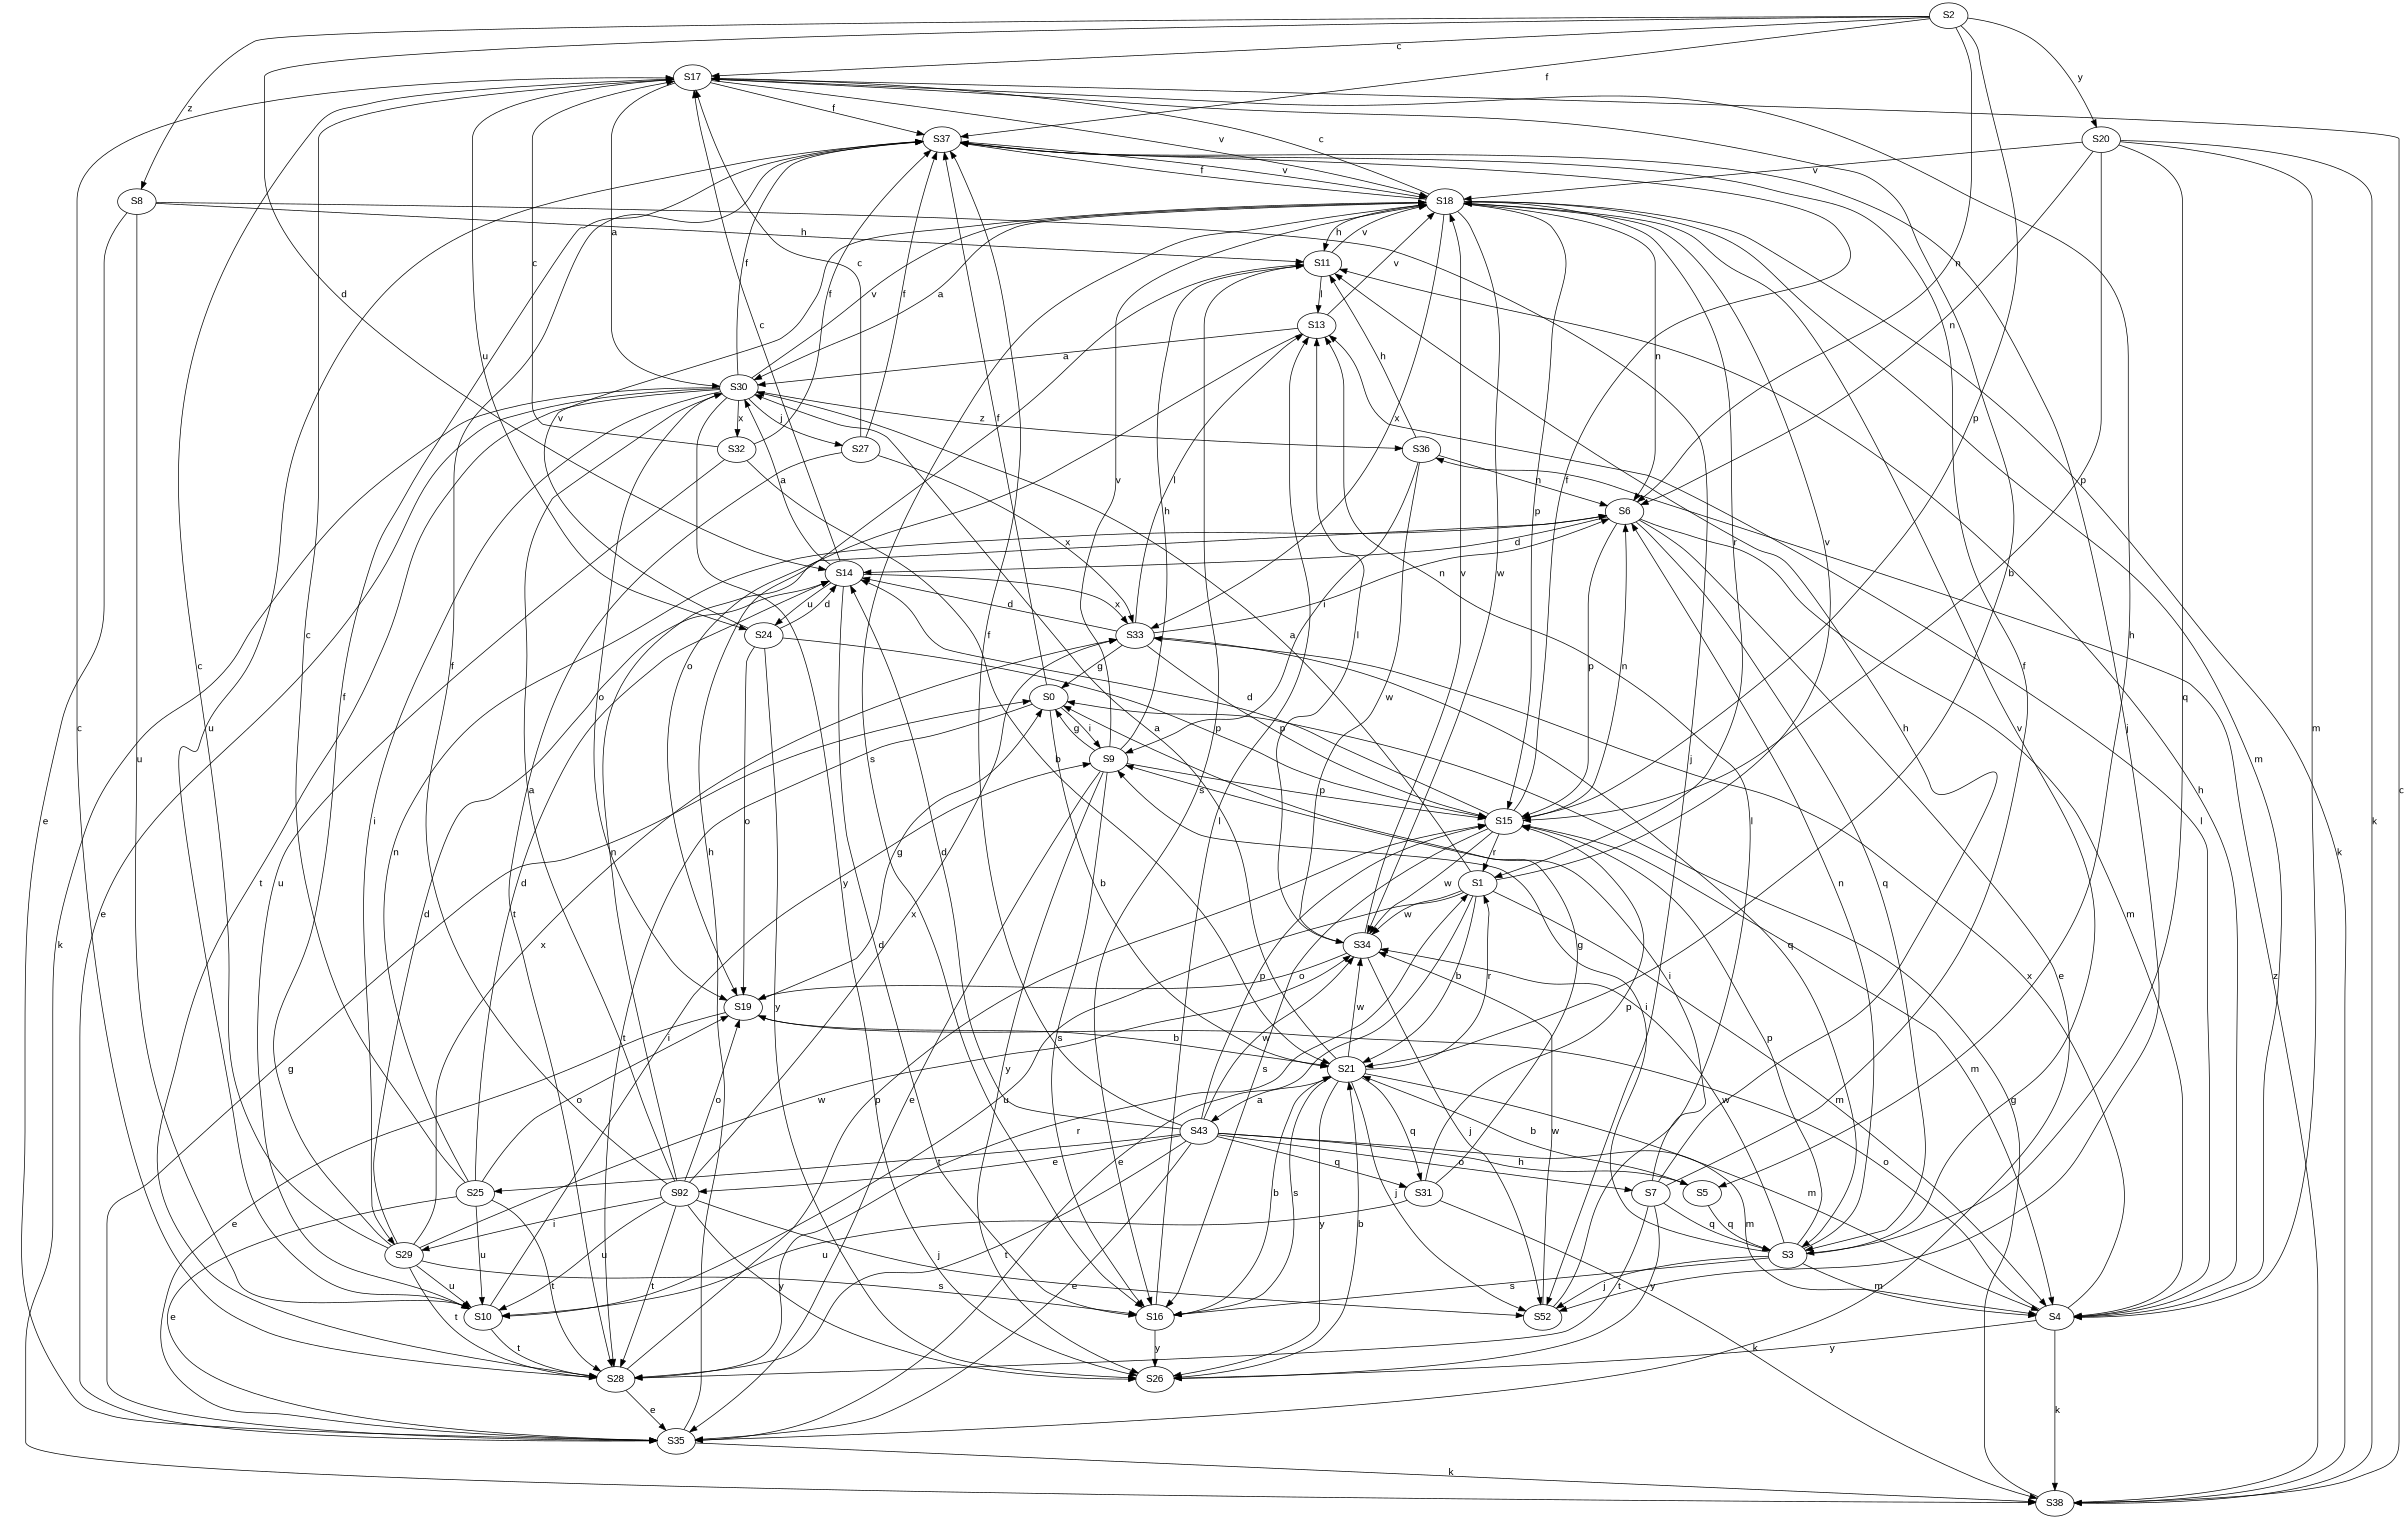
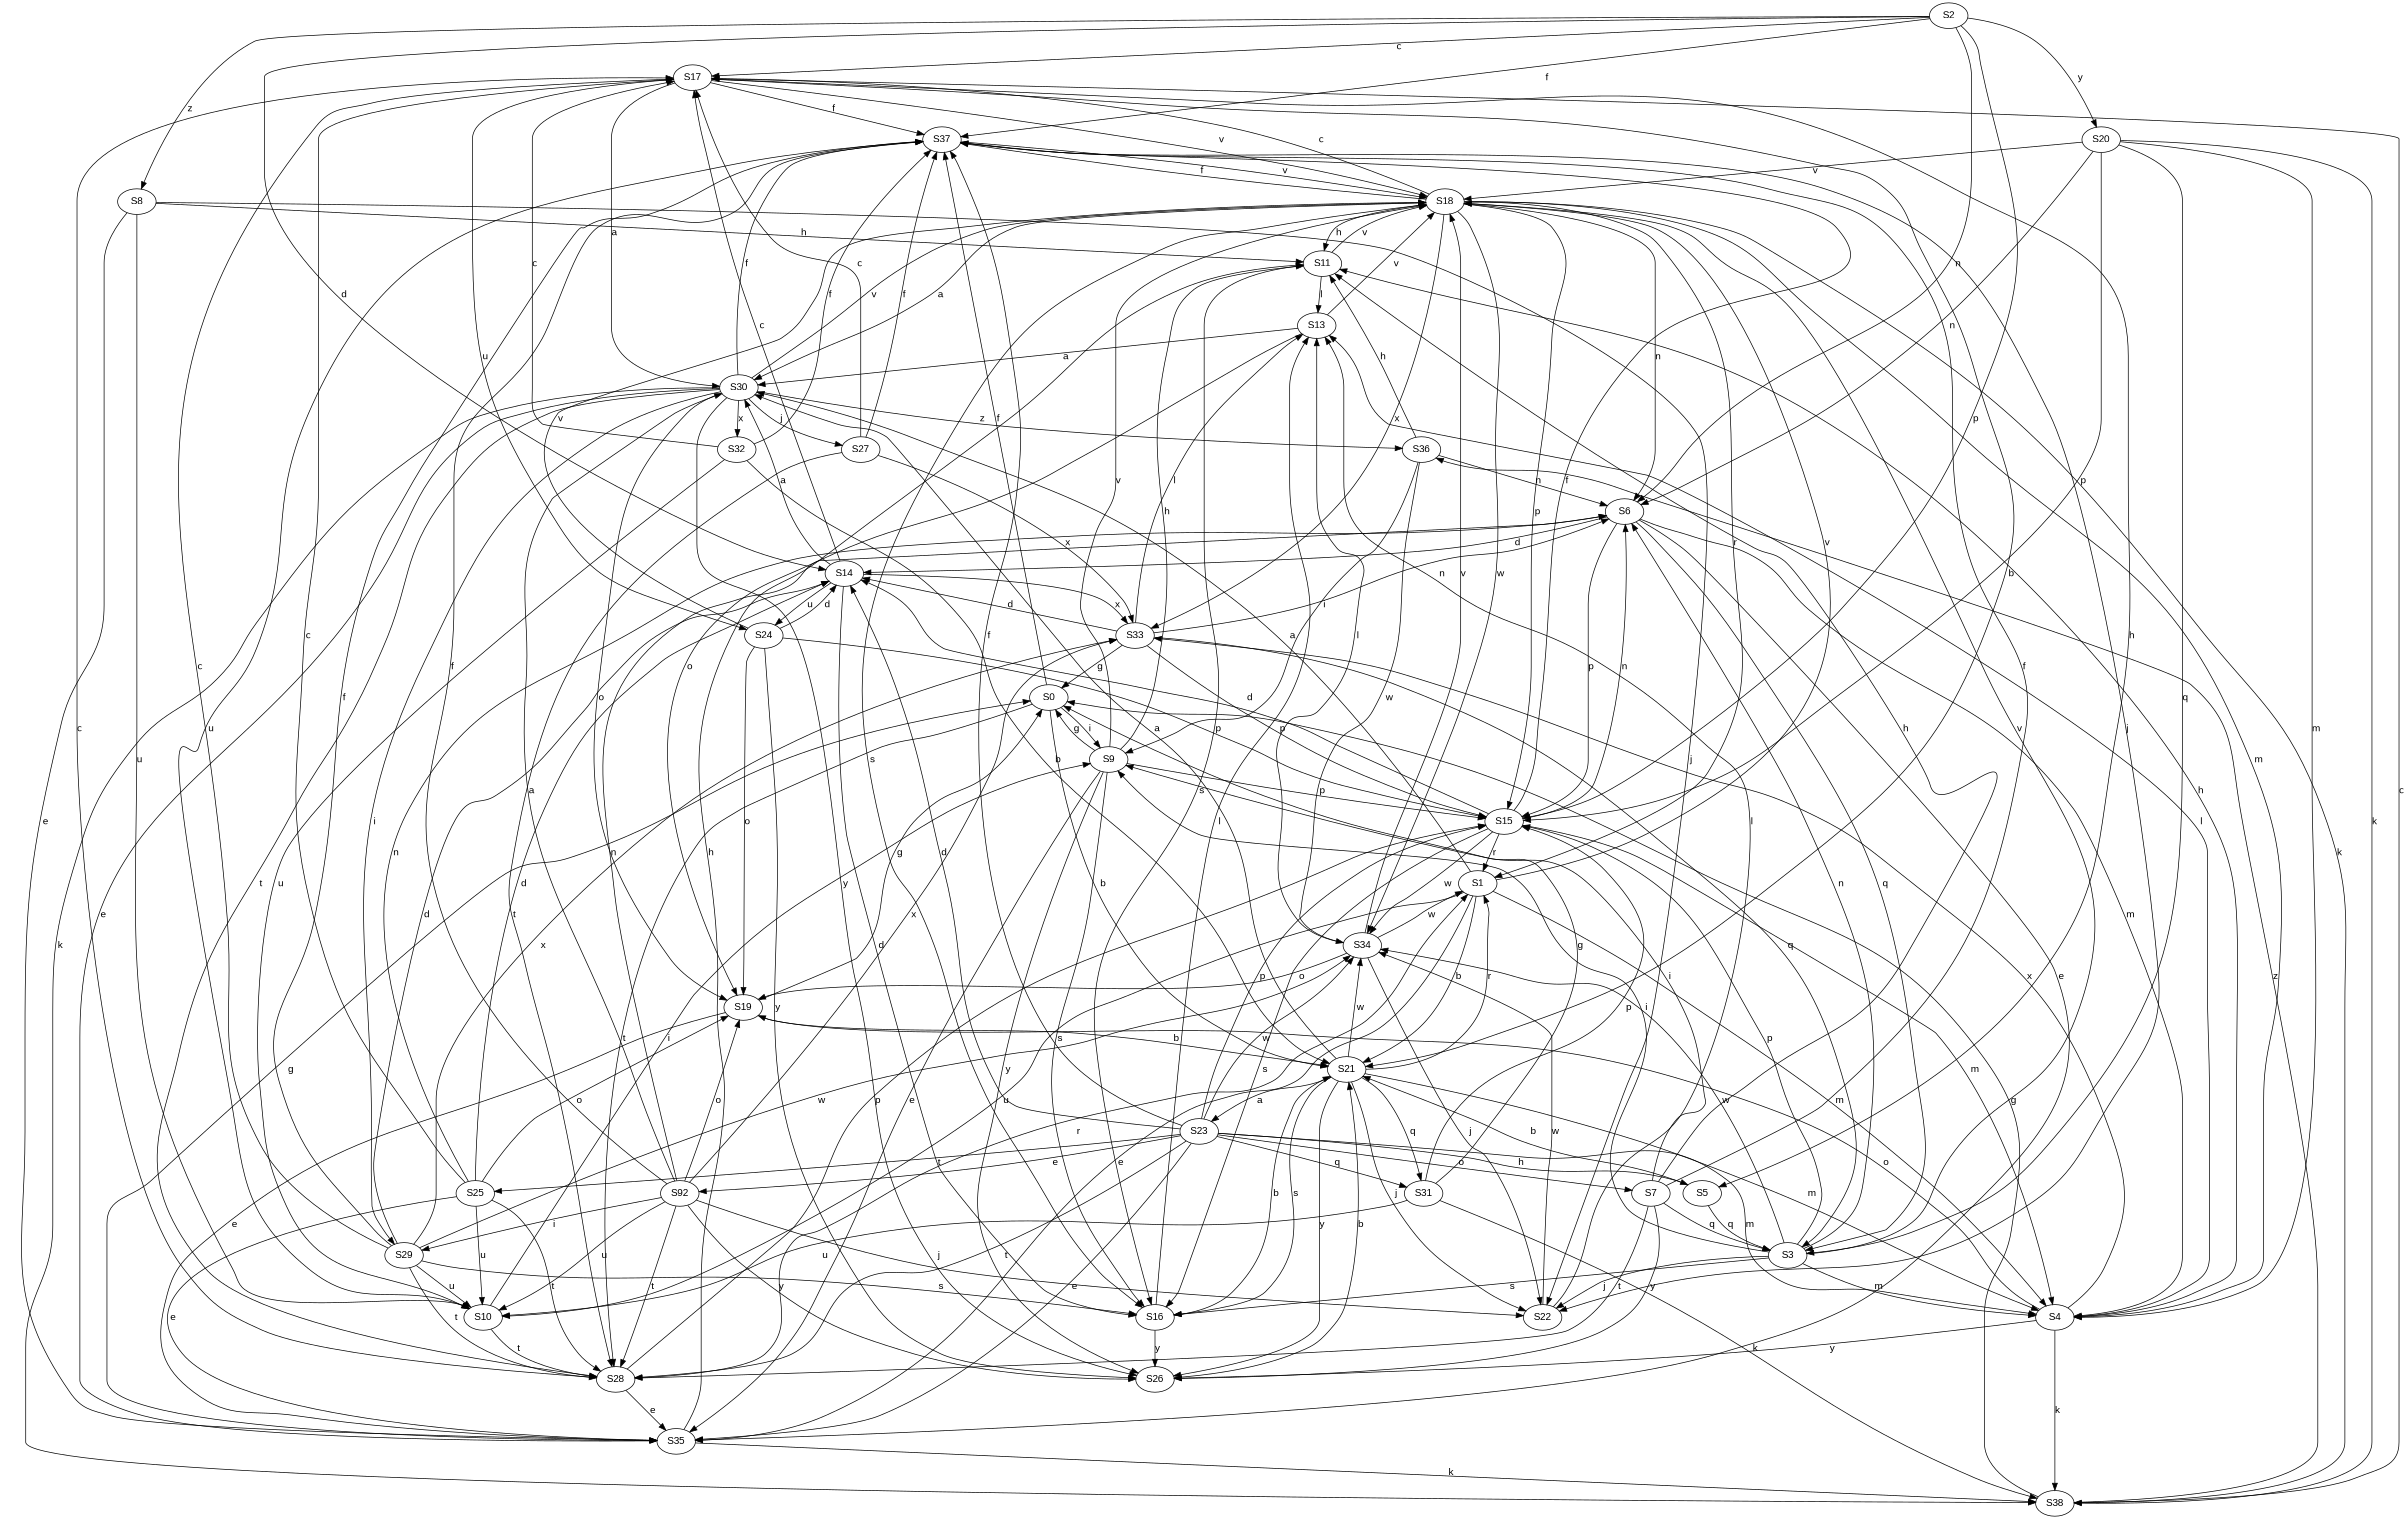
(1402, 911) -> (1417, 916)
(1199, 1131) -> (1199, 1131)
(1543, 1317) -> (1543, 1317)
